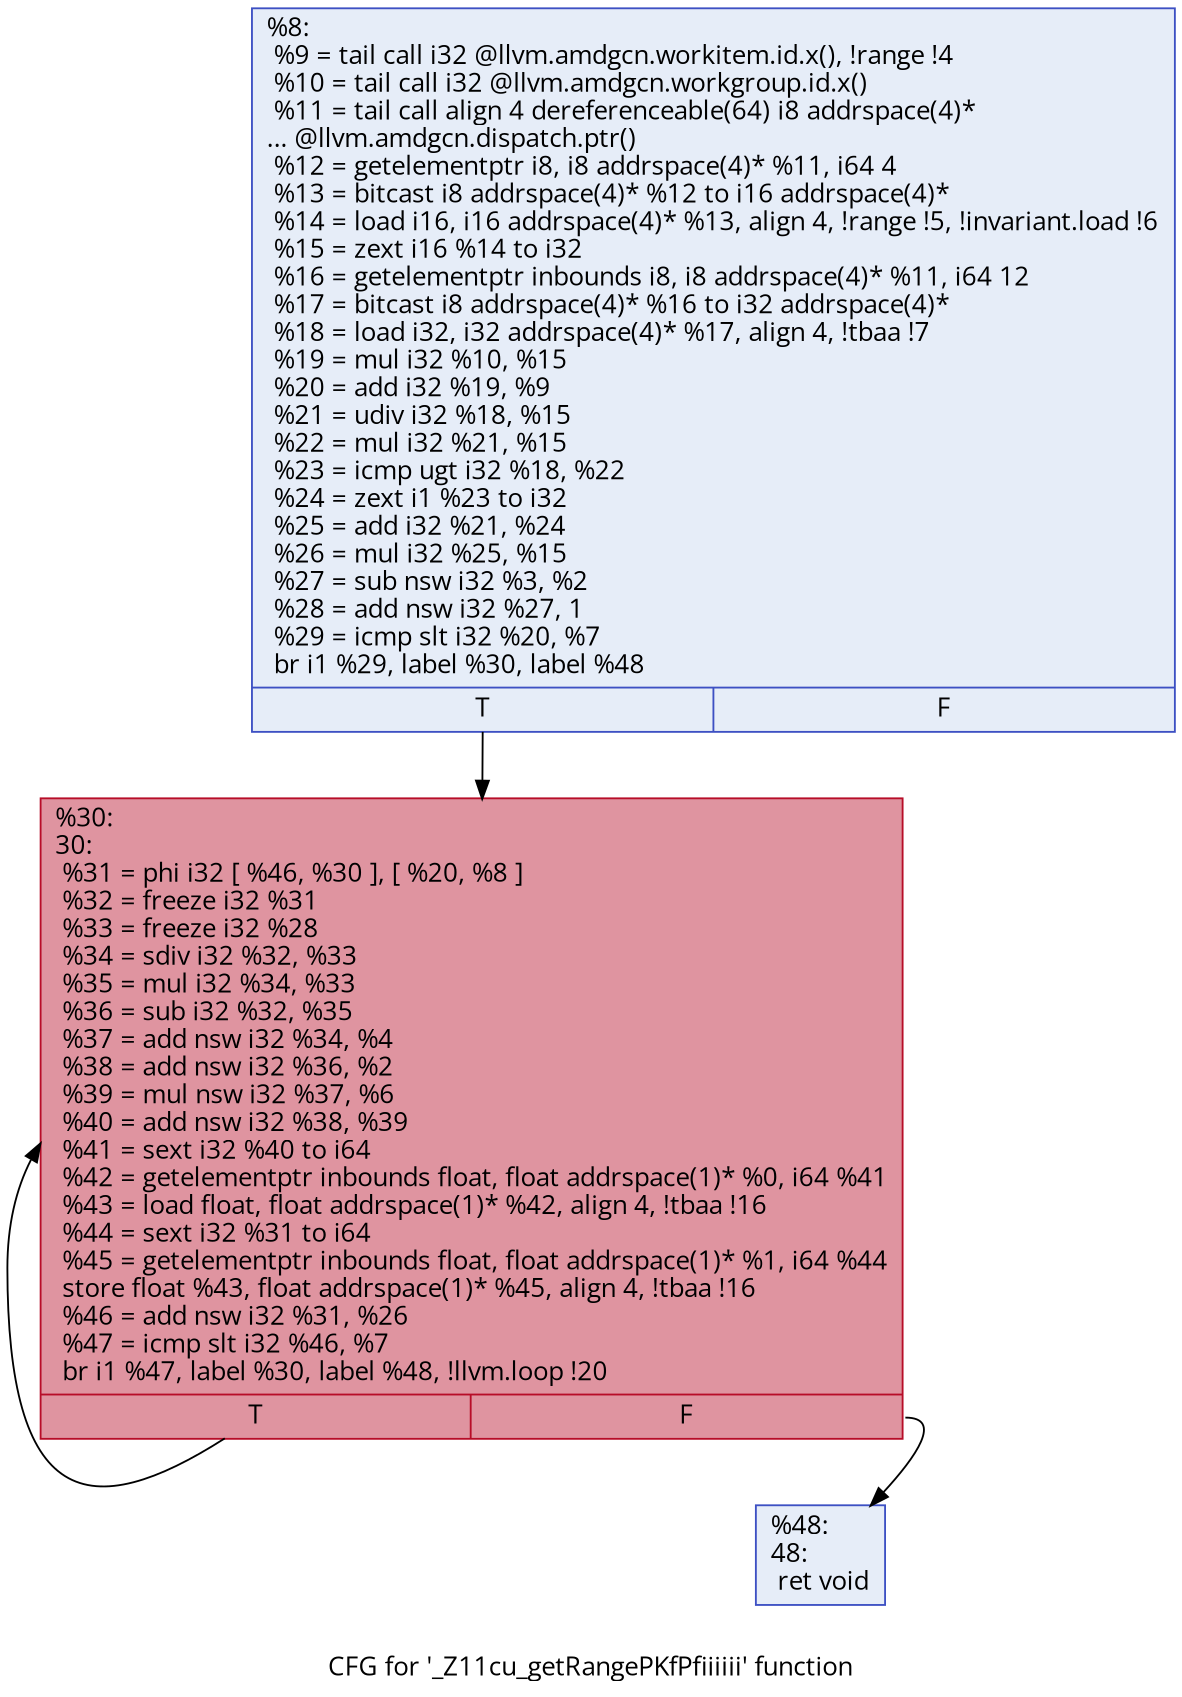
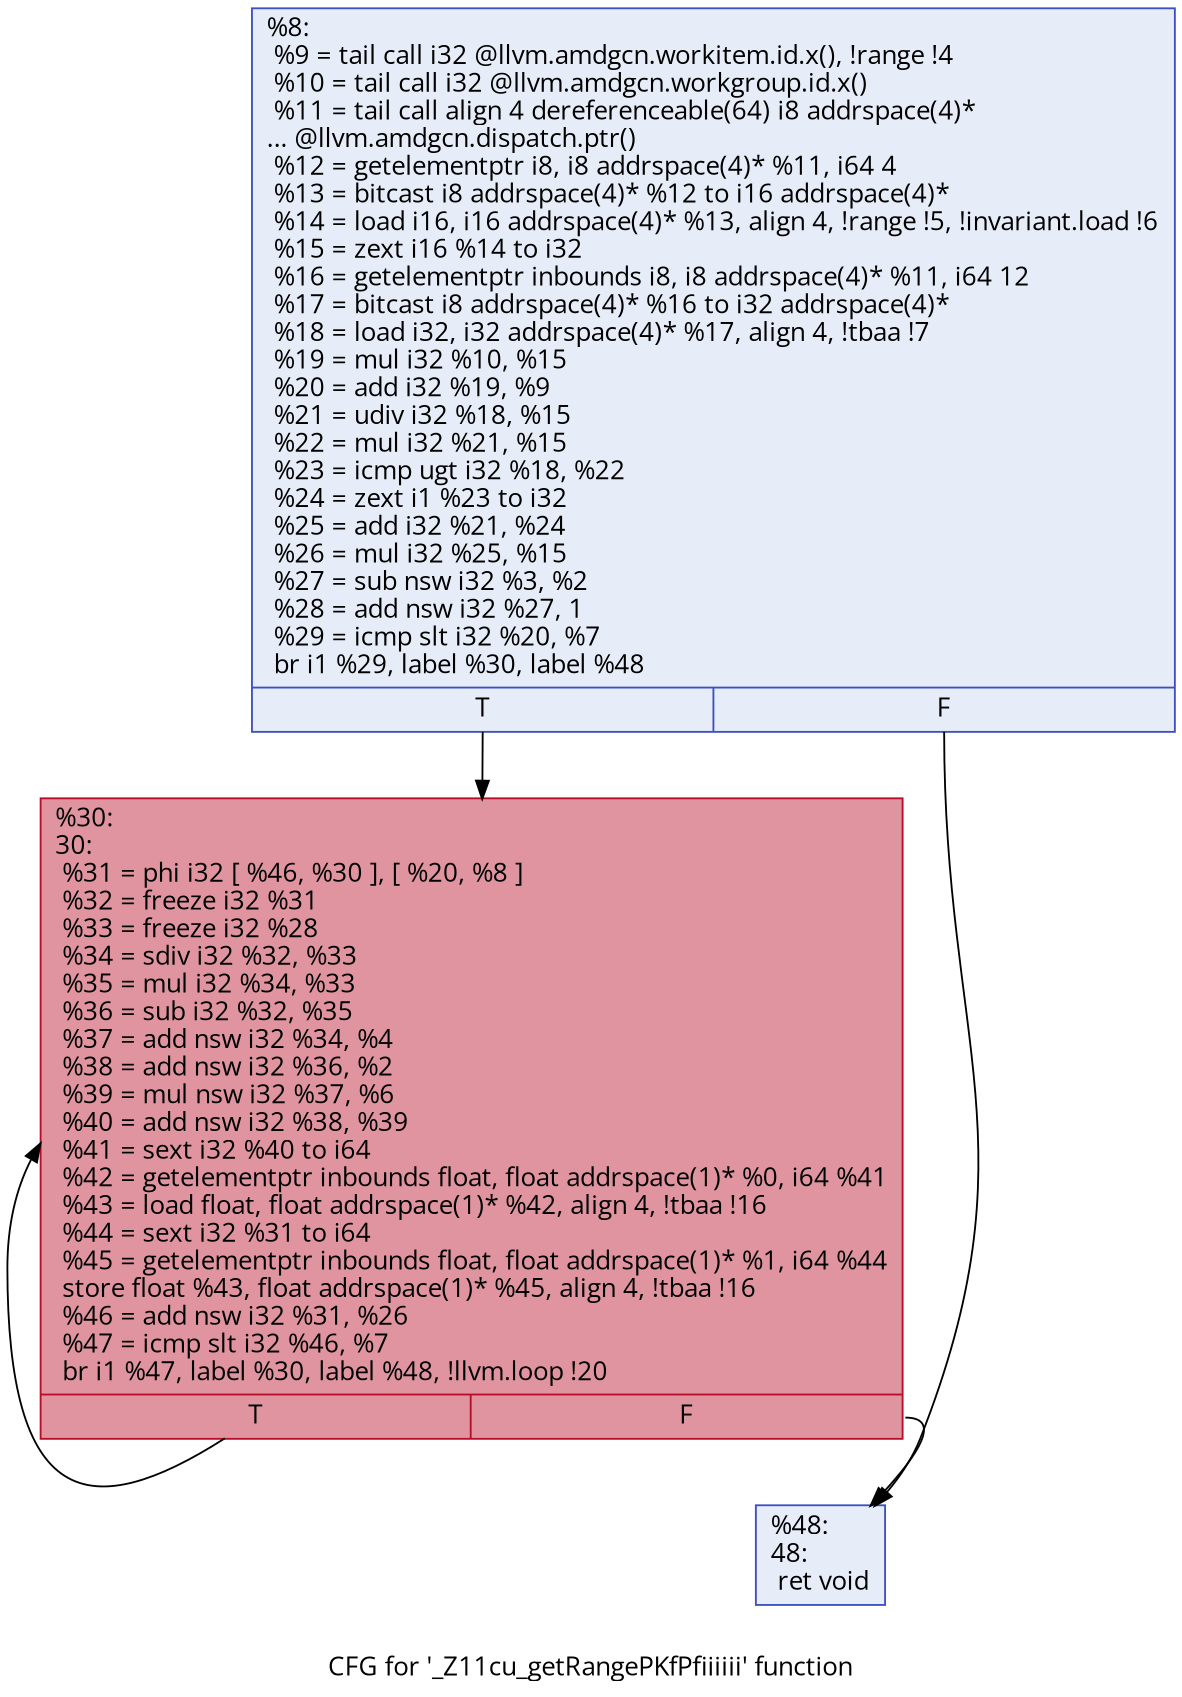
none -> (976, 1120)
